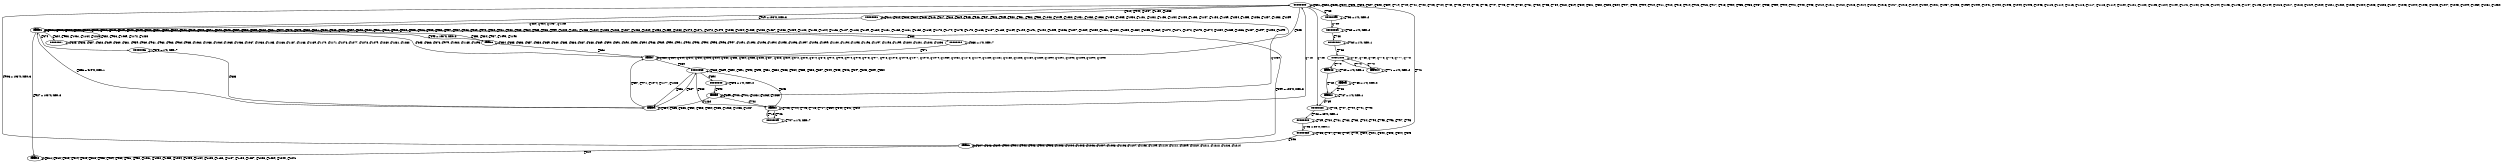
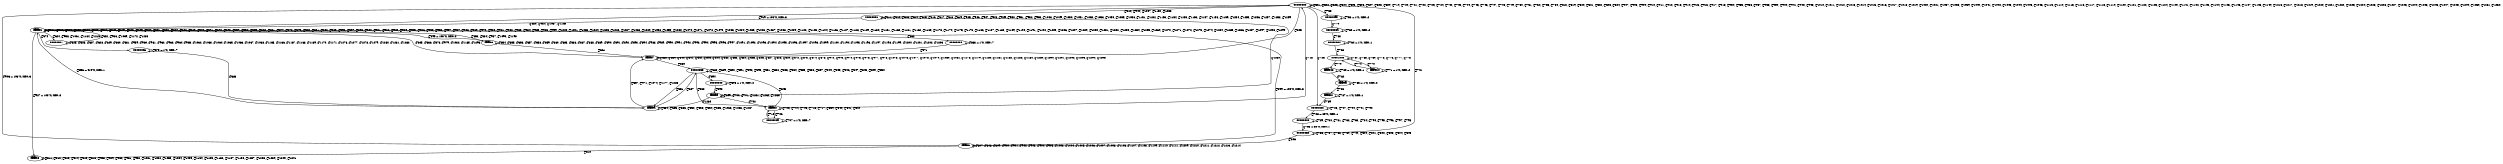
(1336, 24) -> (1336, 24)
(1327, 82) -> (1335, 76)
